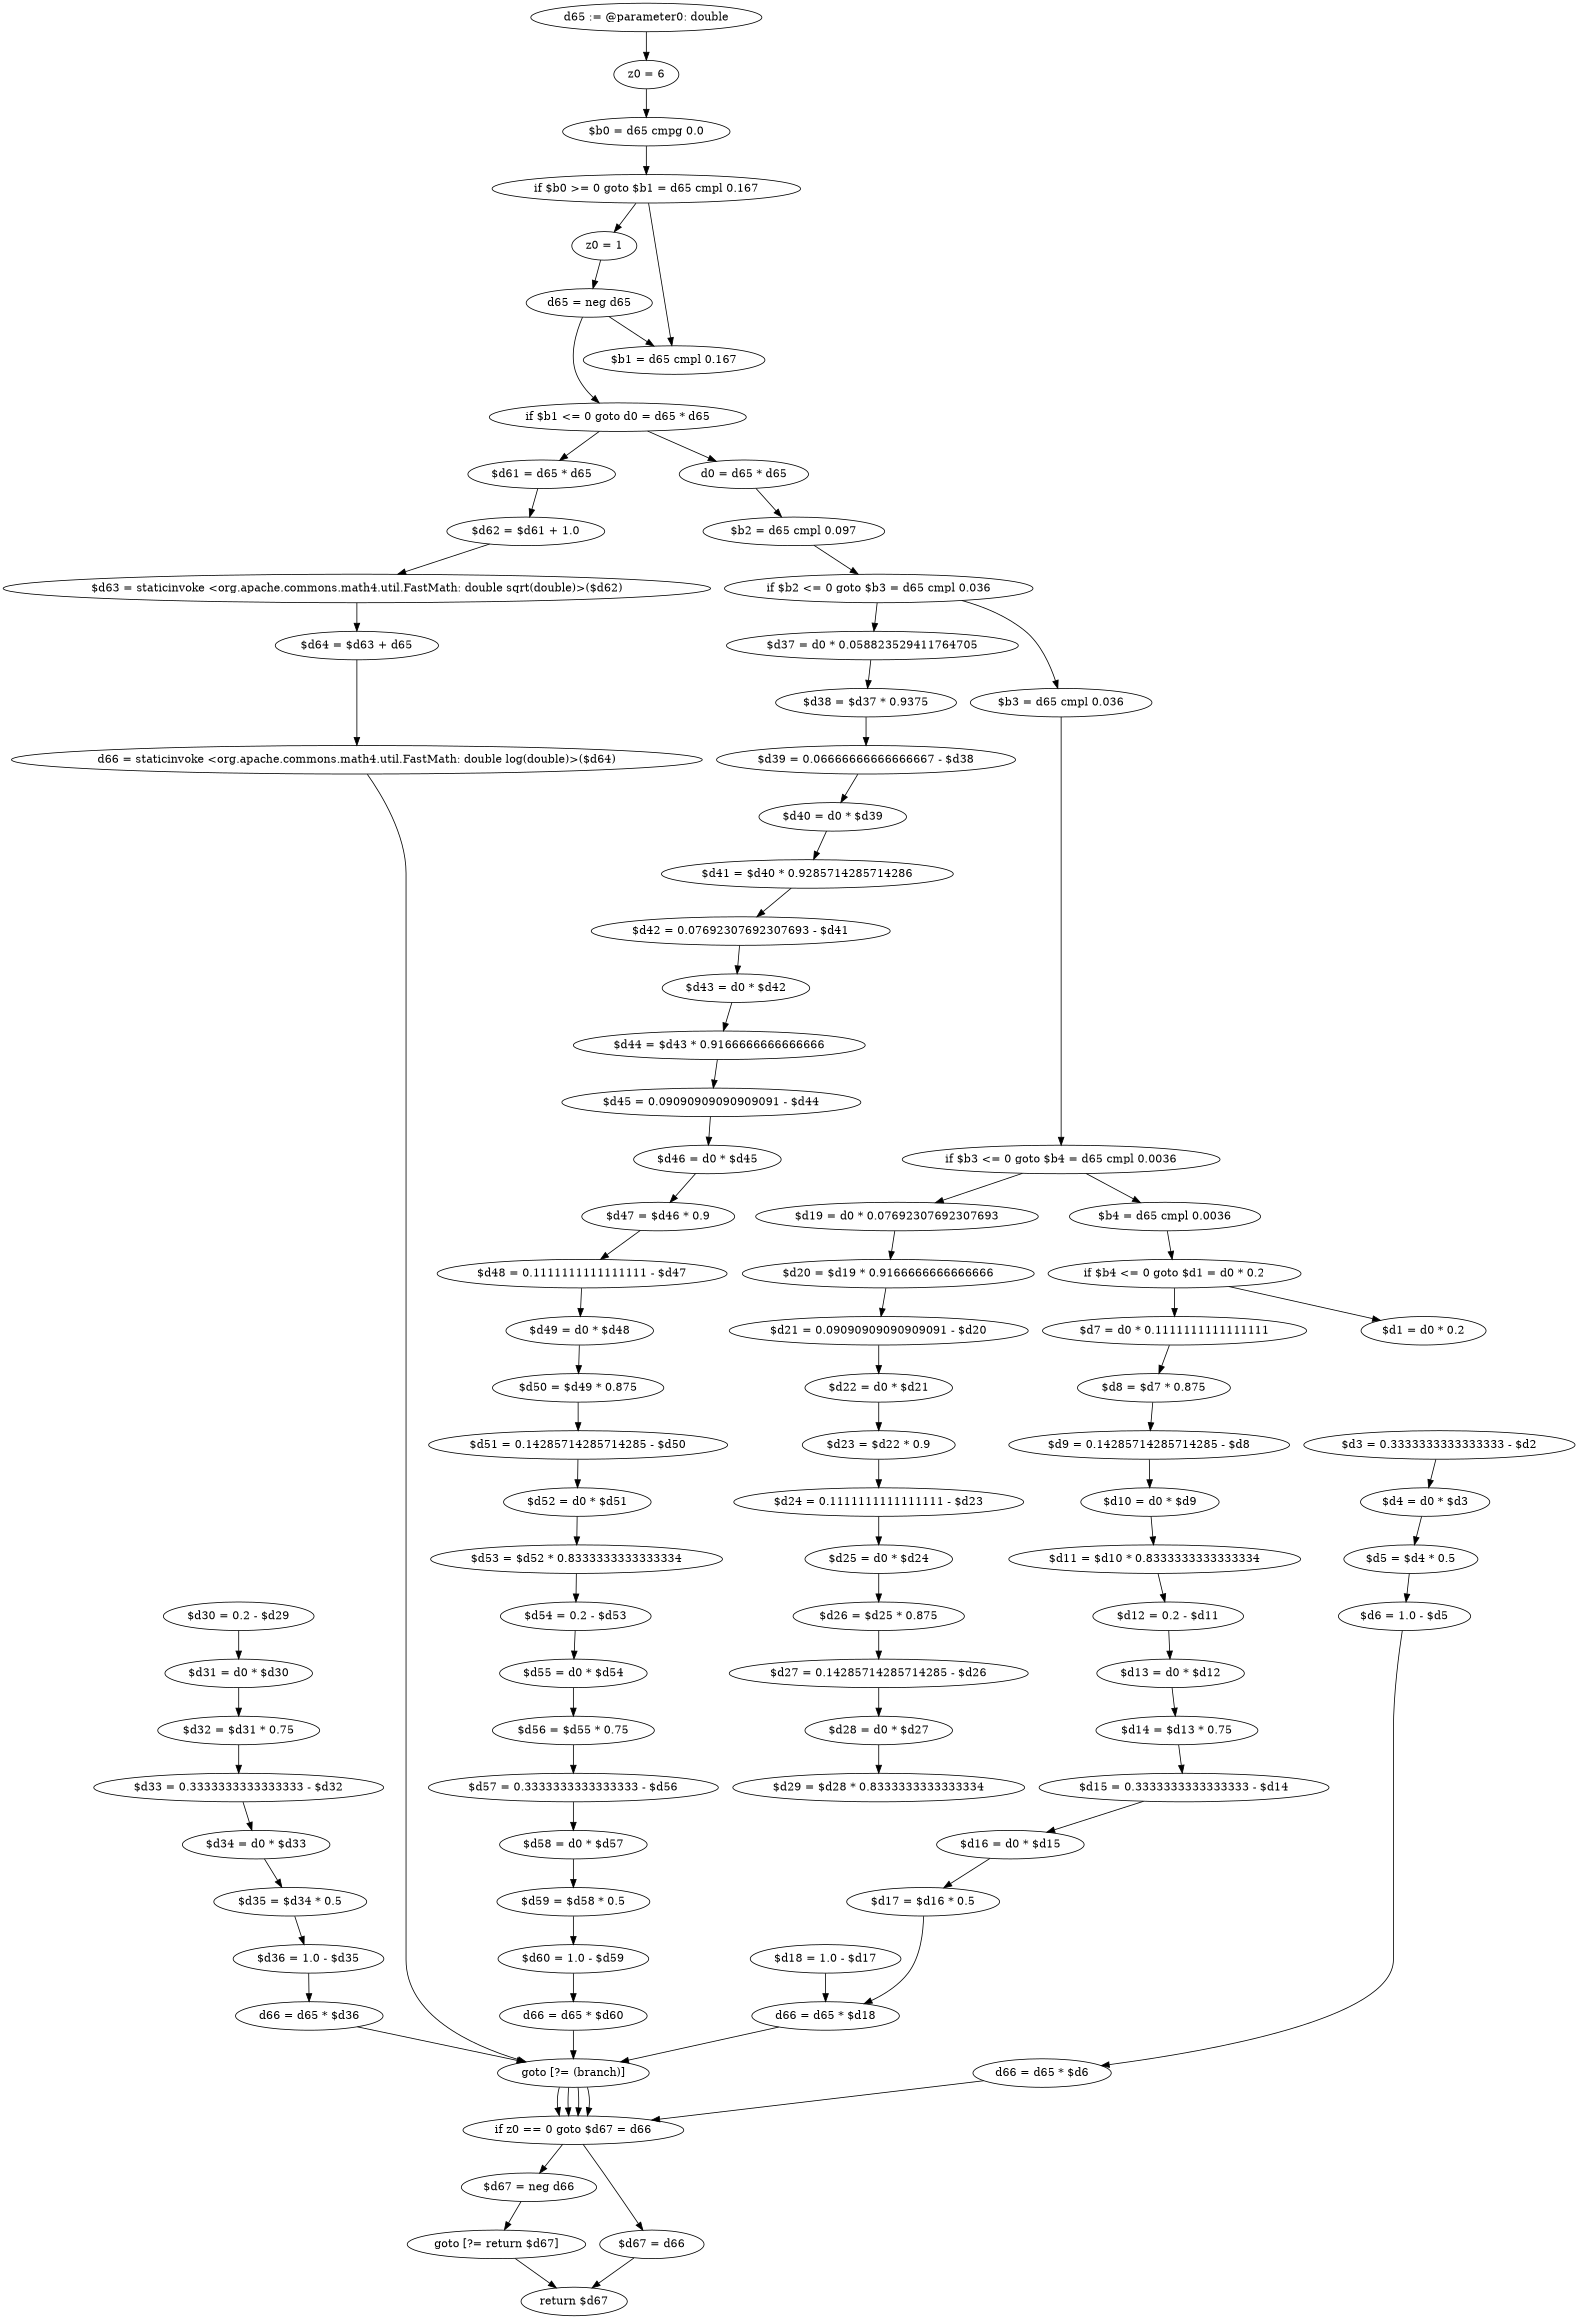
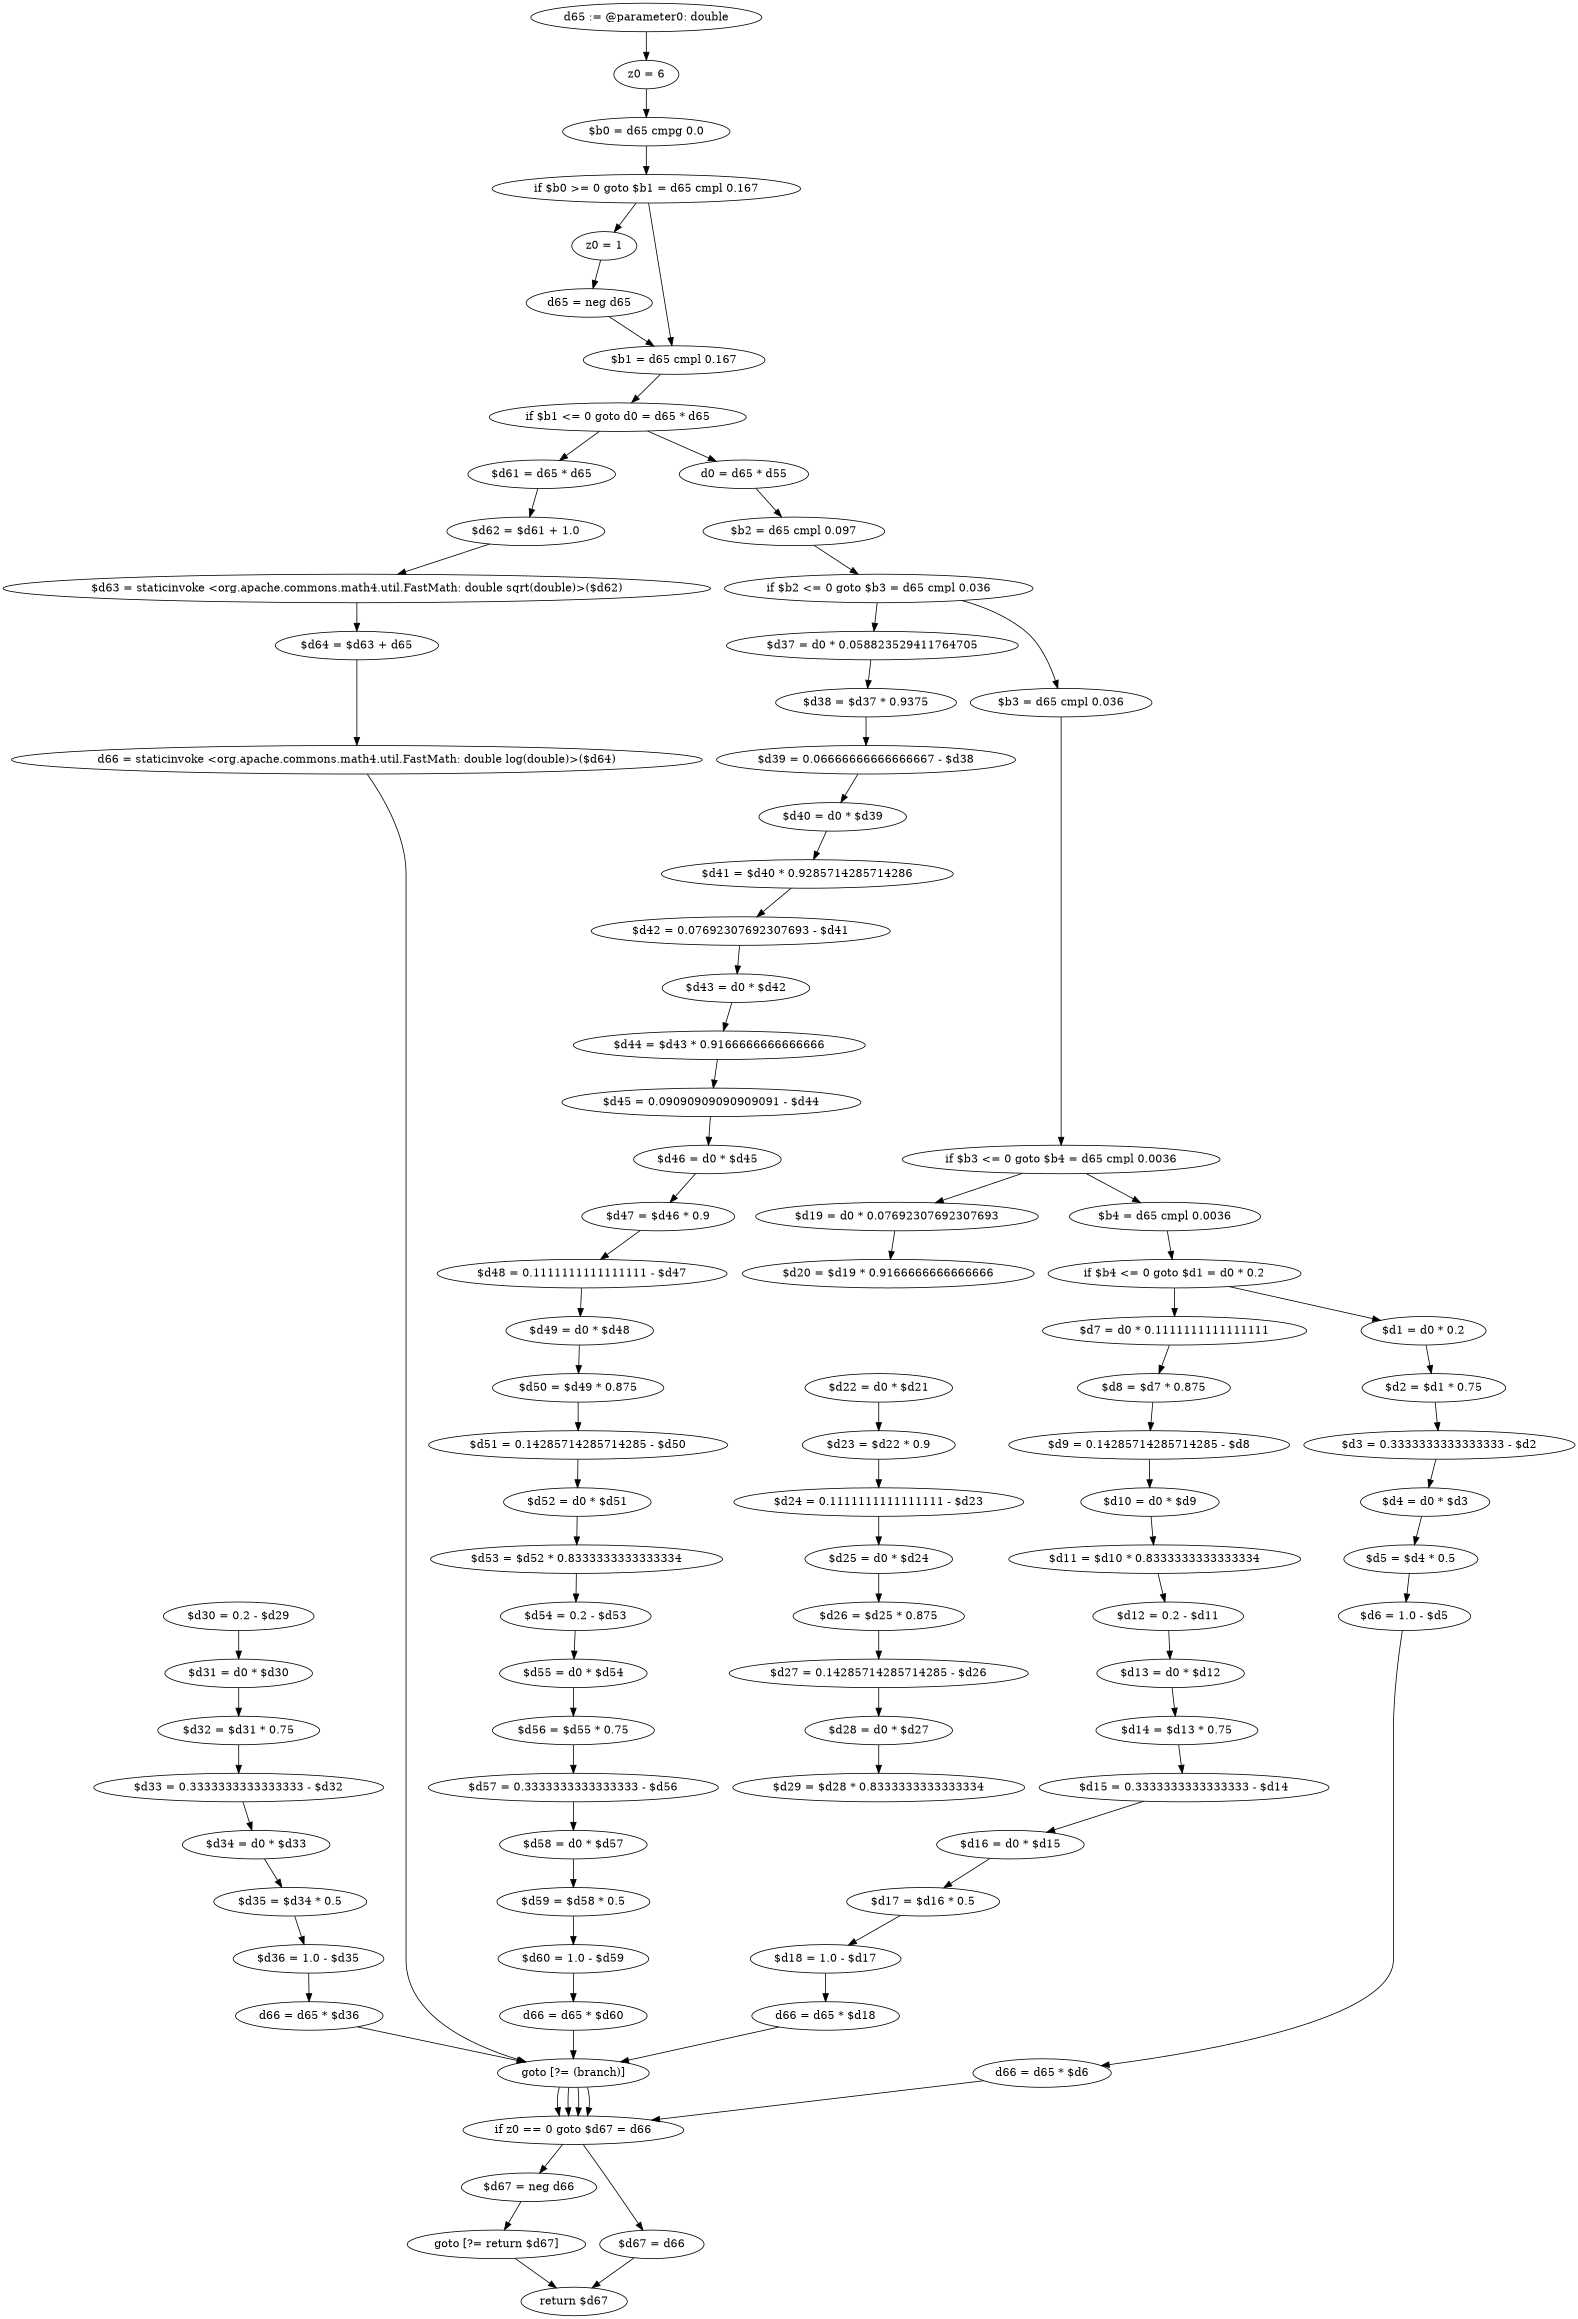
(573, 360) -> (649, 386)
(744, 474) -> (744, 474)
(879, 1331) -> none
none -> (1434, 1388)
(912, 1967) -> (878, 1928)
